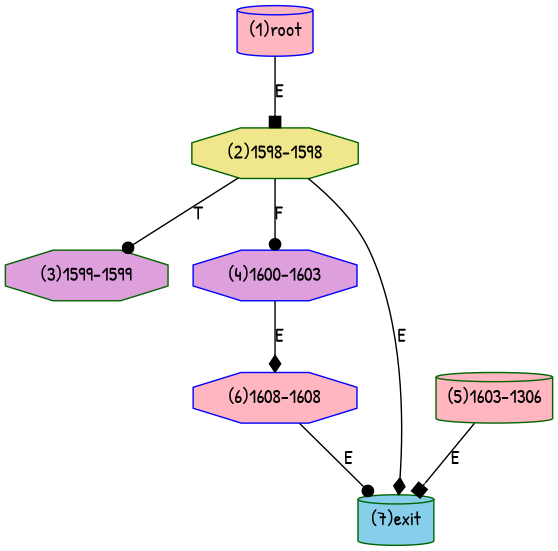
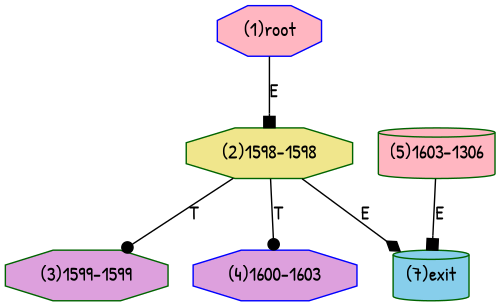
(275, 31) -> (269, 31)
(279, 214) -> (279, 214)
(275, 398) -> none
